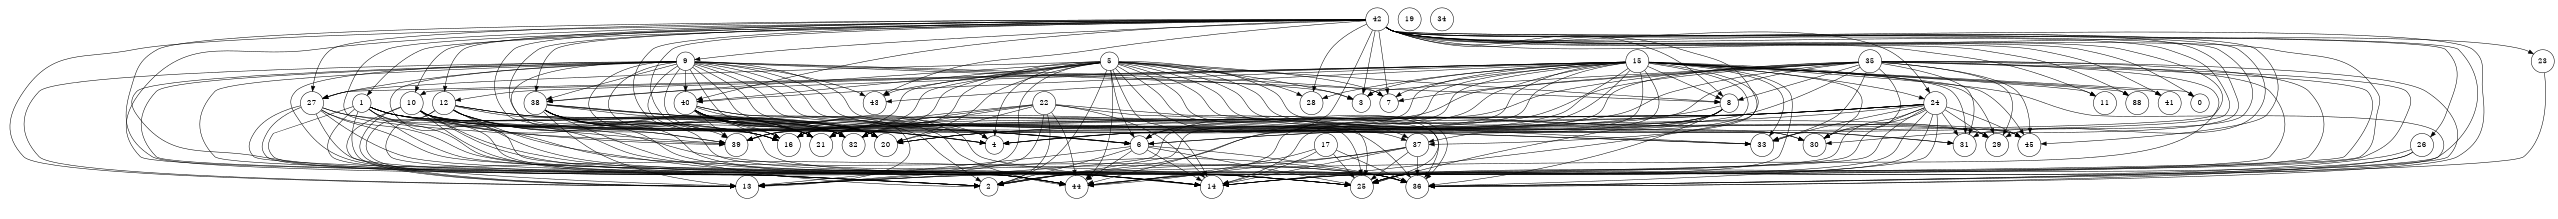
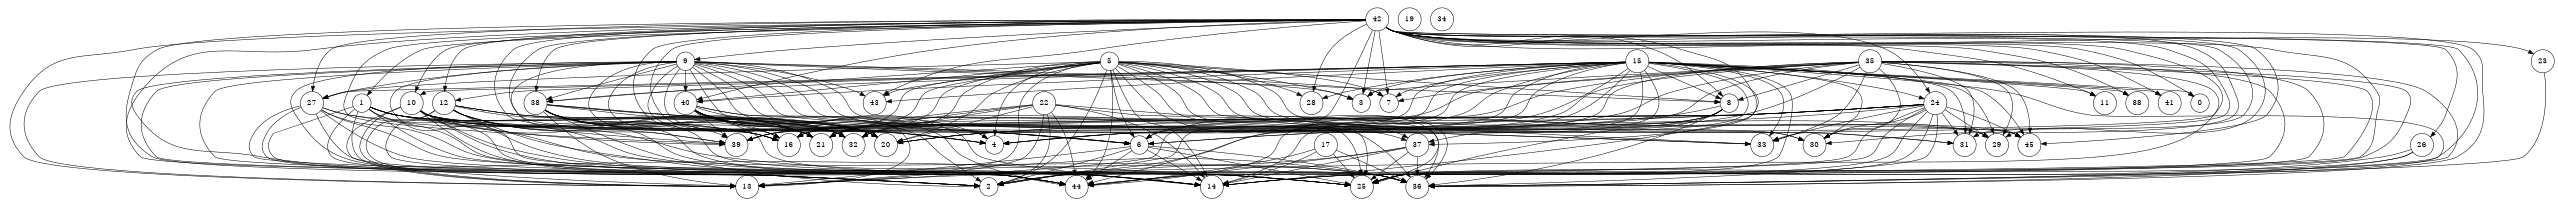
(1353, 174) -> none
